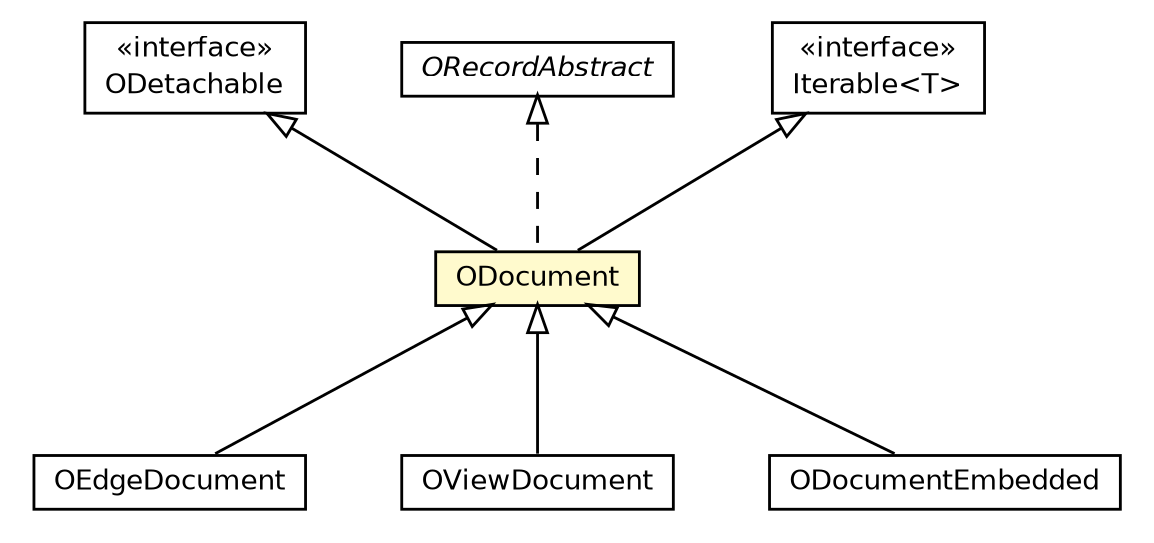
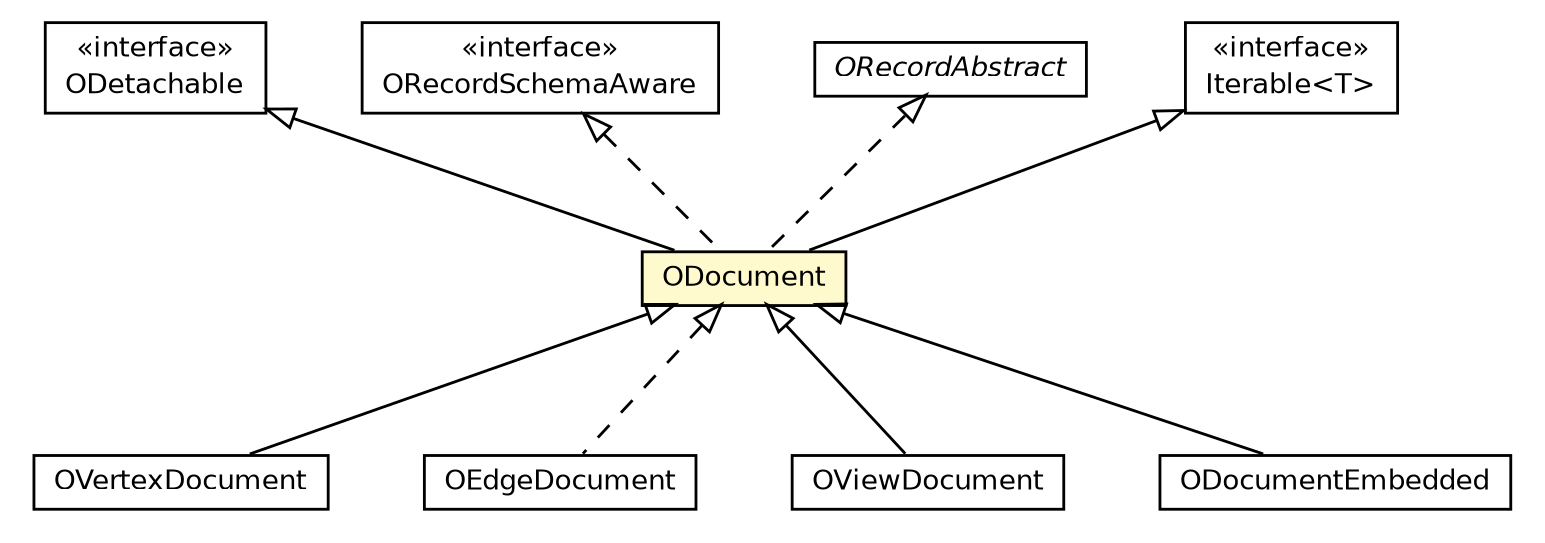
none -> (540, 68)
(341, 386) -> (642, 390)
none -> (181, 481)
